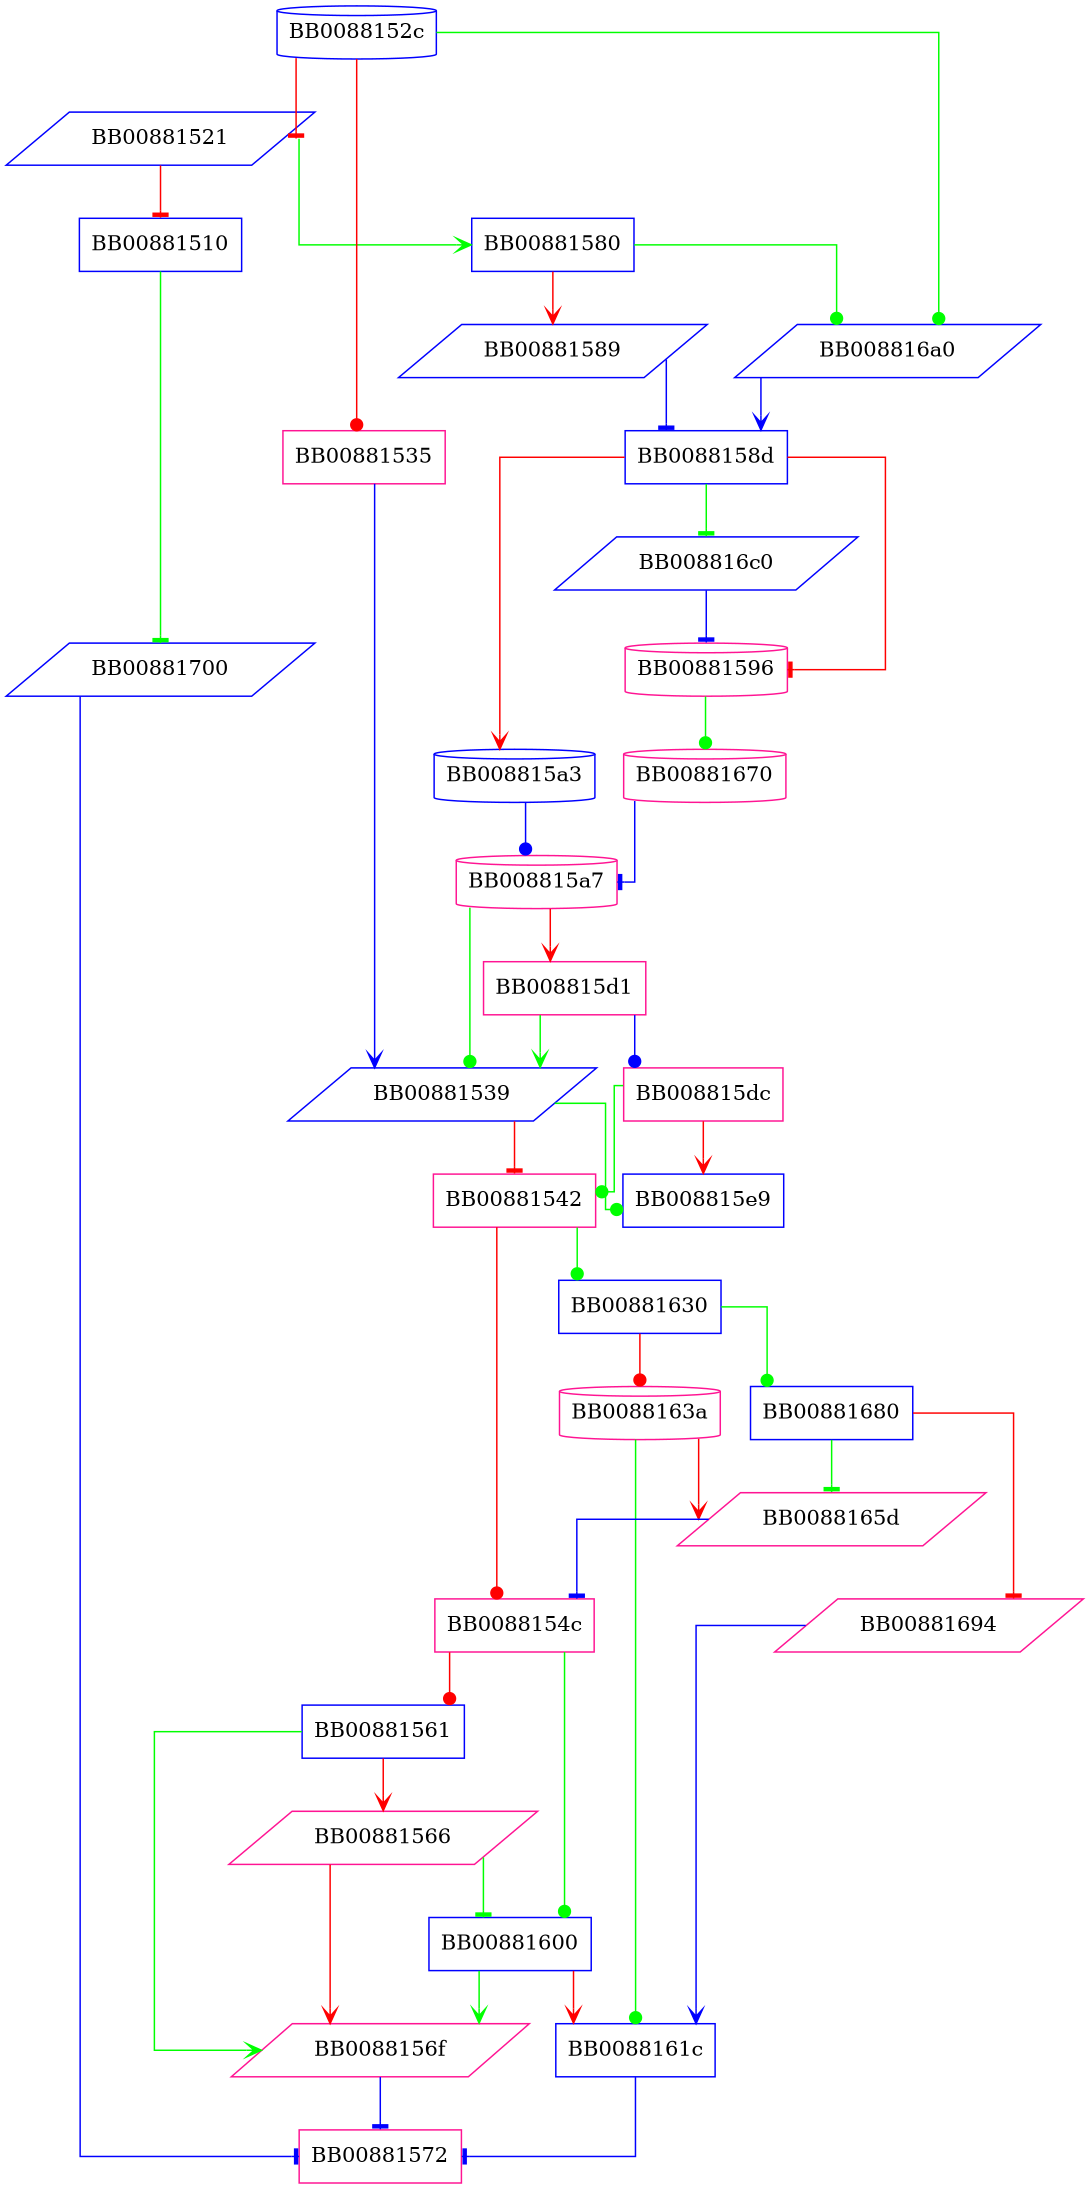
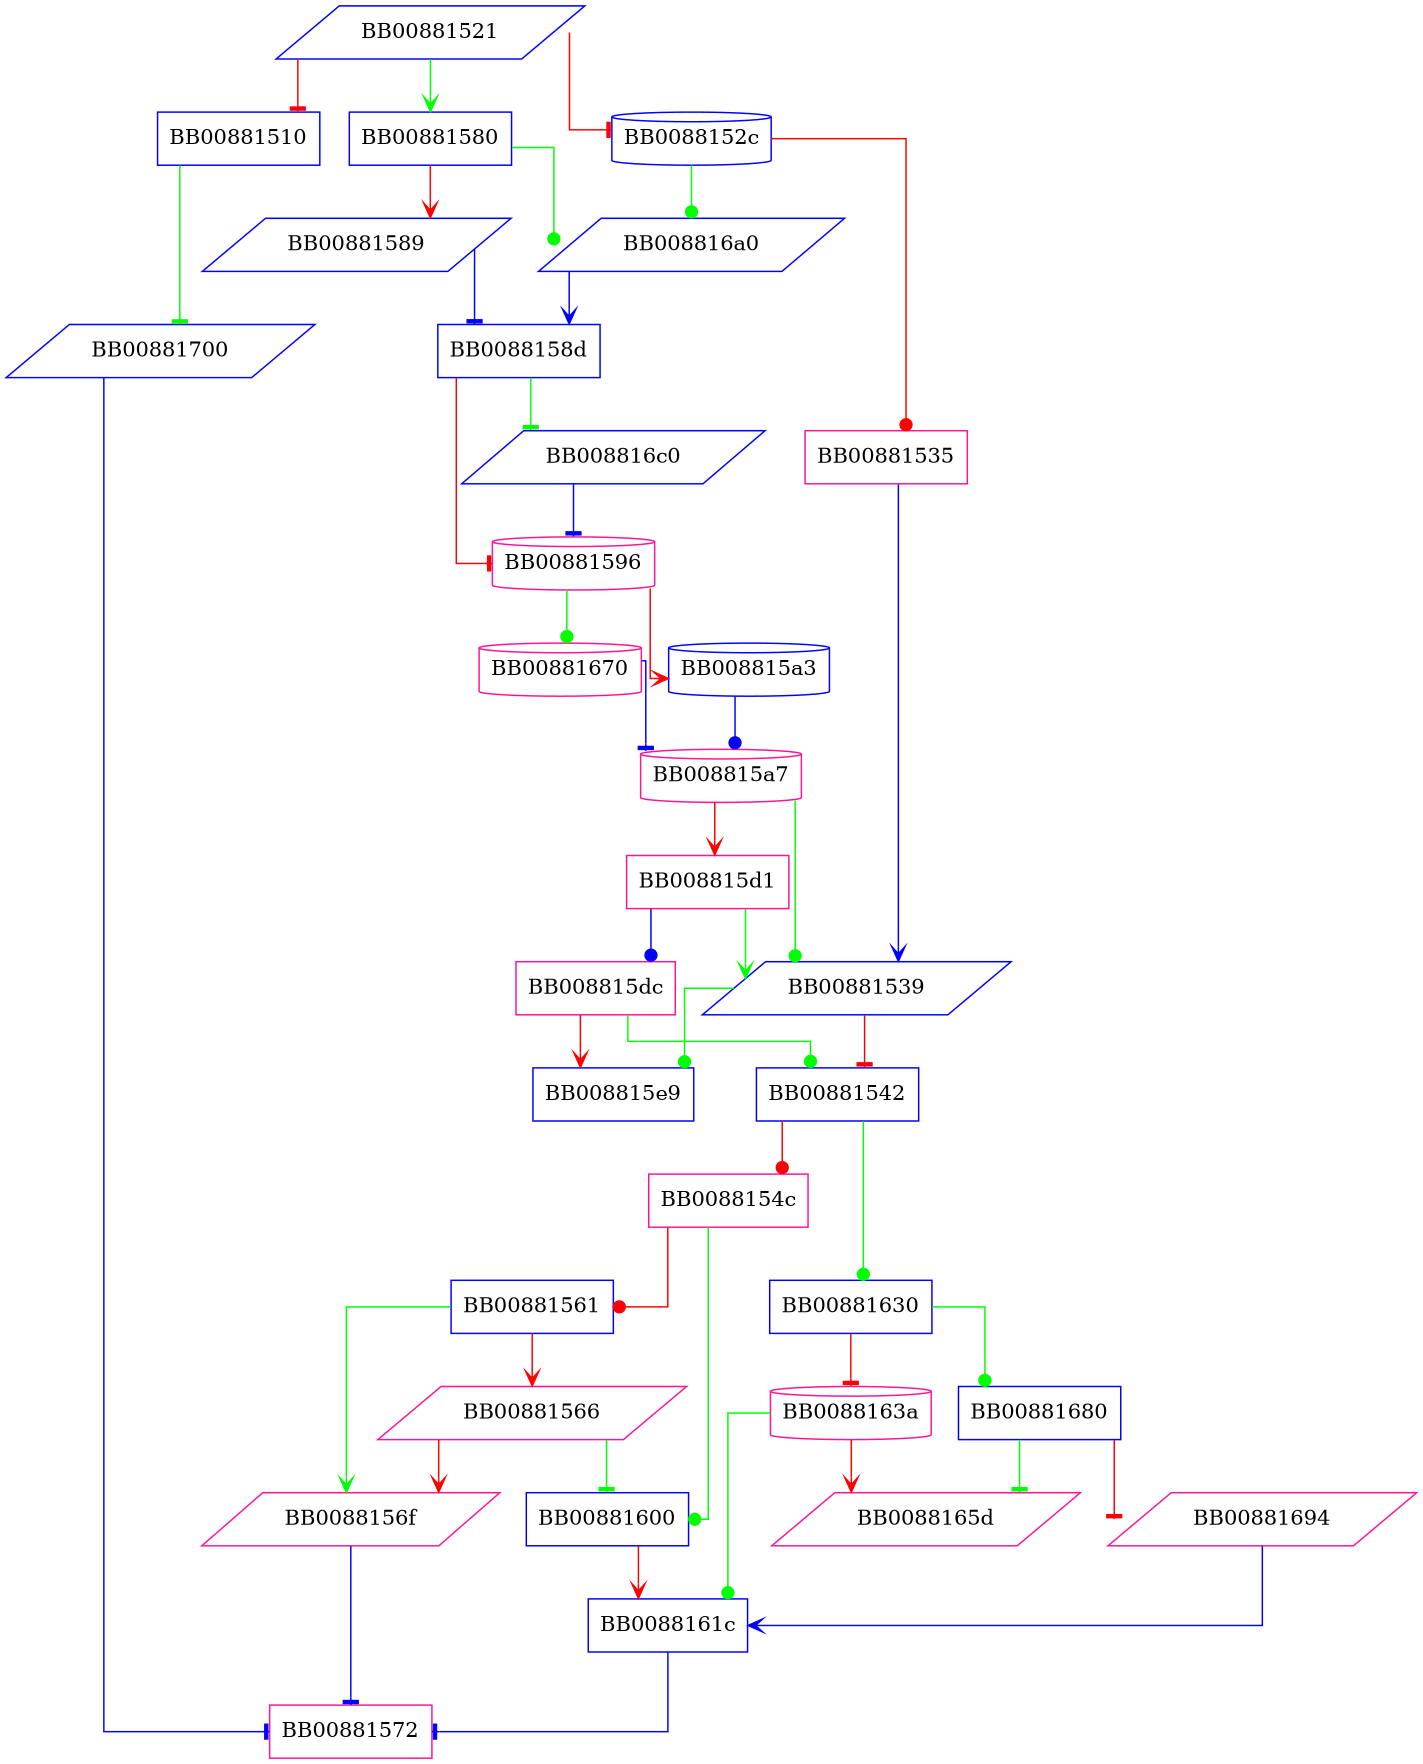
(296, 95) -> (569, 98)
(500, 533) -> (650, 635)
(515, 1201) -> (838, 1094)
(640, 1354) -> (851, 1356)
(607, 1519) -> none
(479, 1990) -> none
